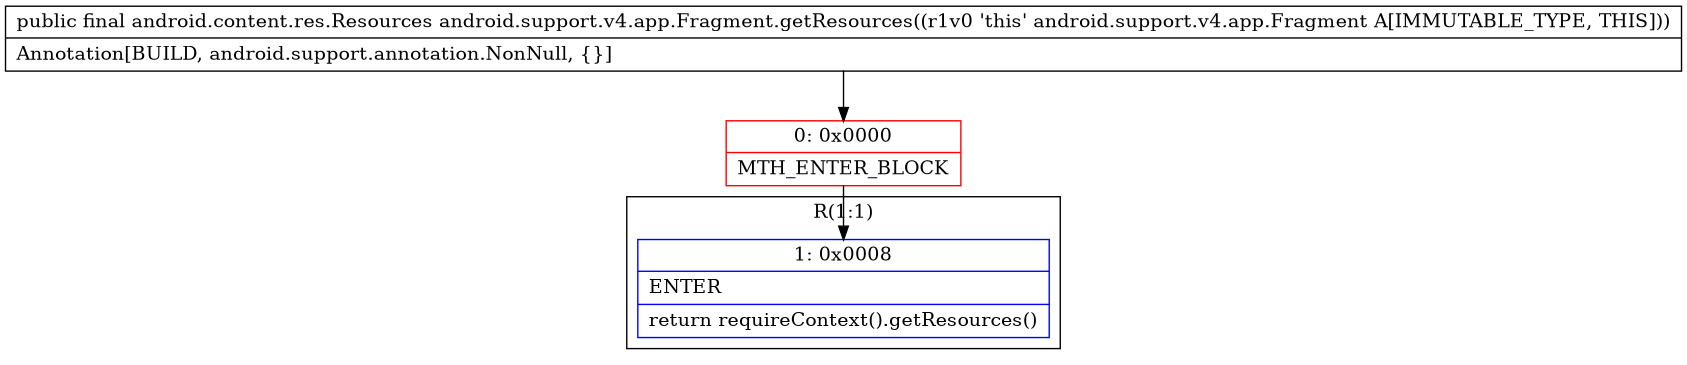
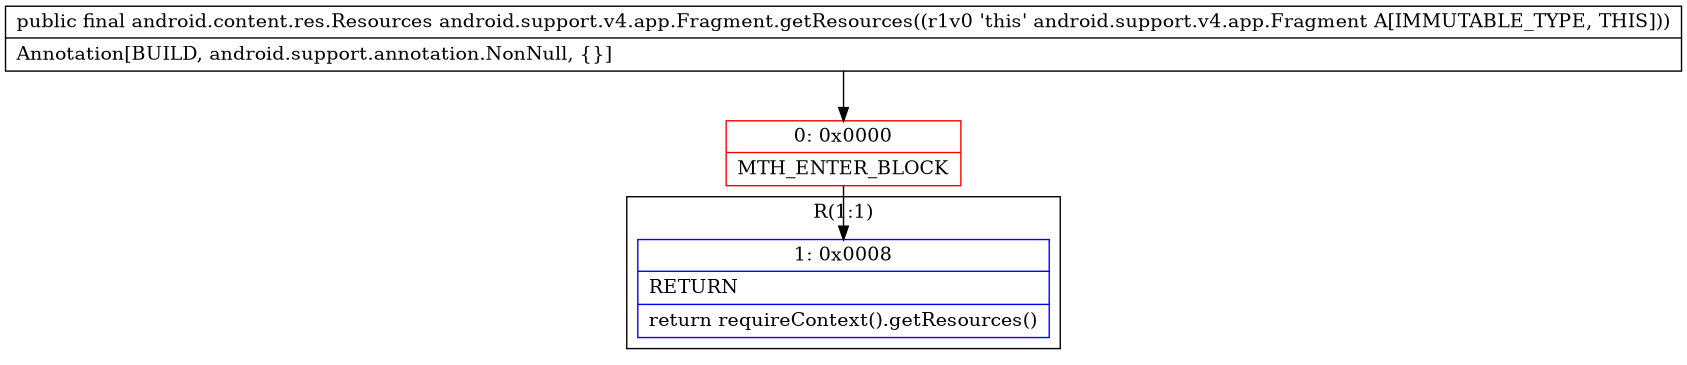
(685, 287) -> (694, 287)
